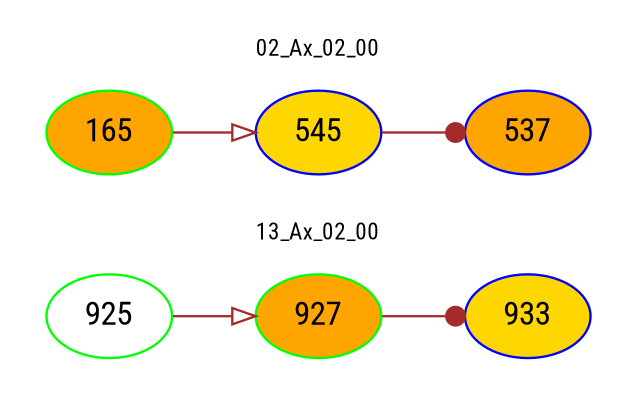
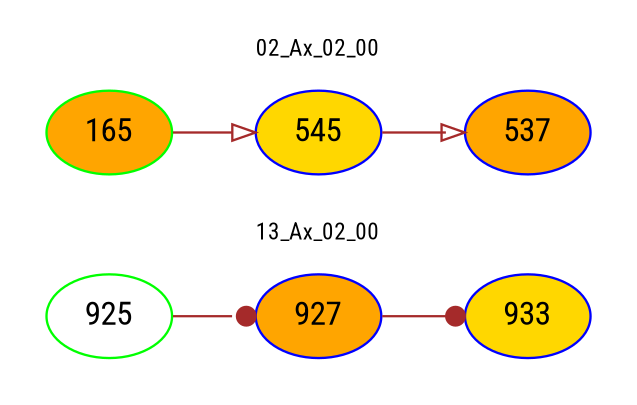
(414, 133) -> (414, 133)
(203, 316) -> (203, 316)
(319, 316) -> (319, 316)
